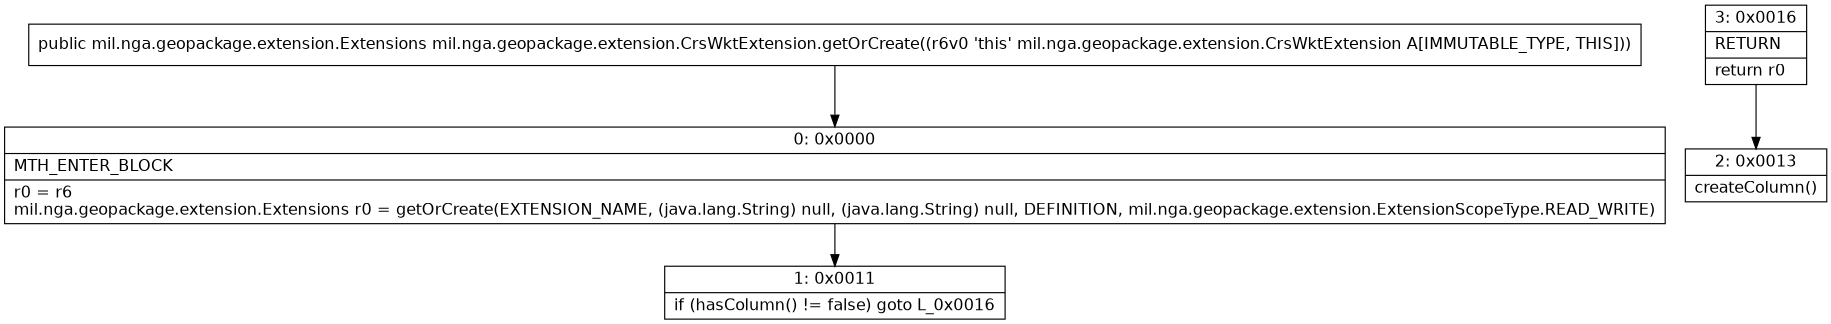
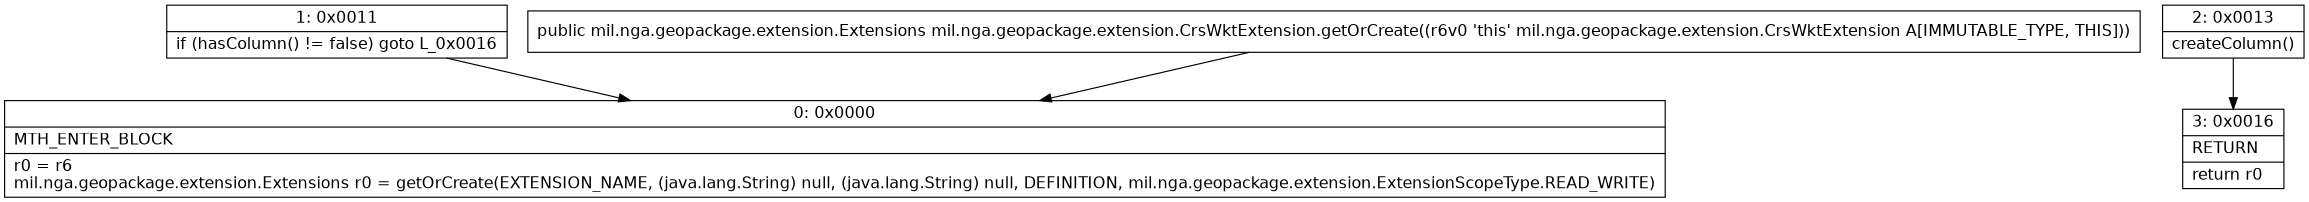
(1756, 111) -> (2233, 78)
(835, 239) -> (533, 78)
